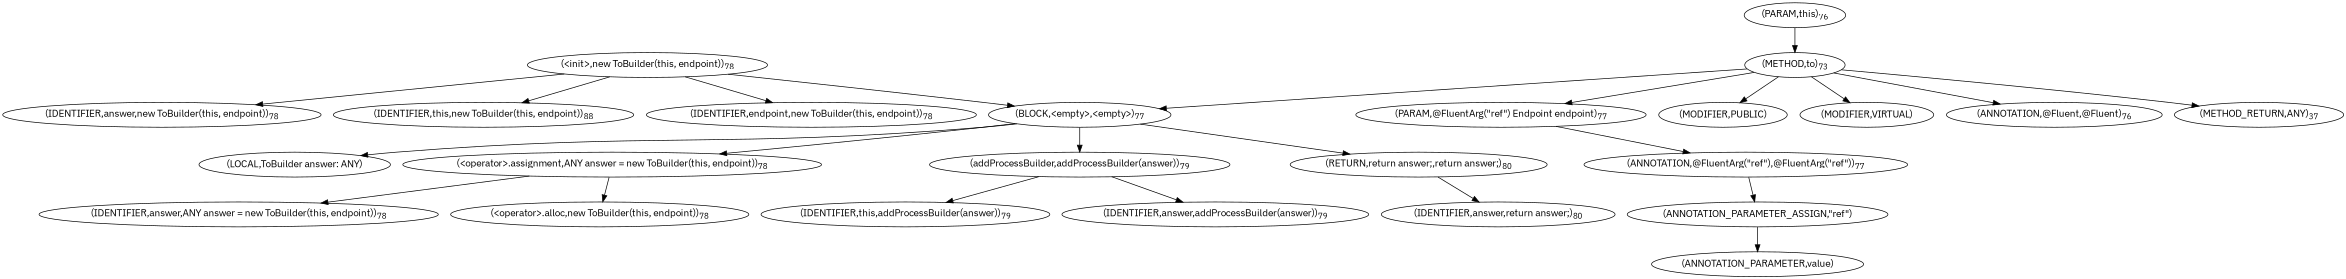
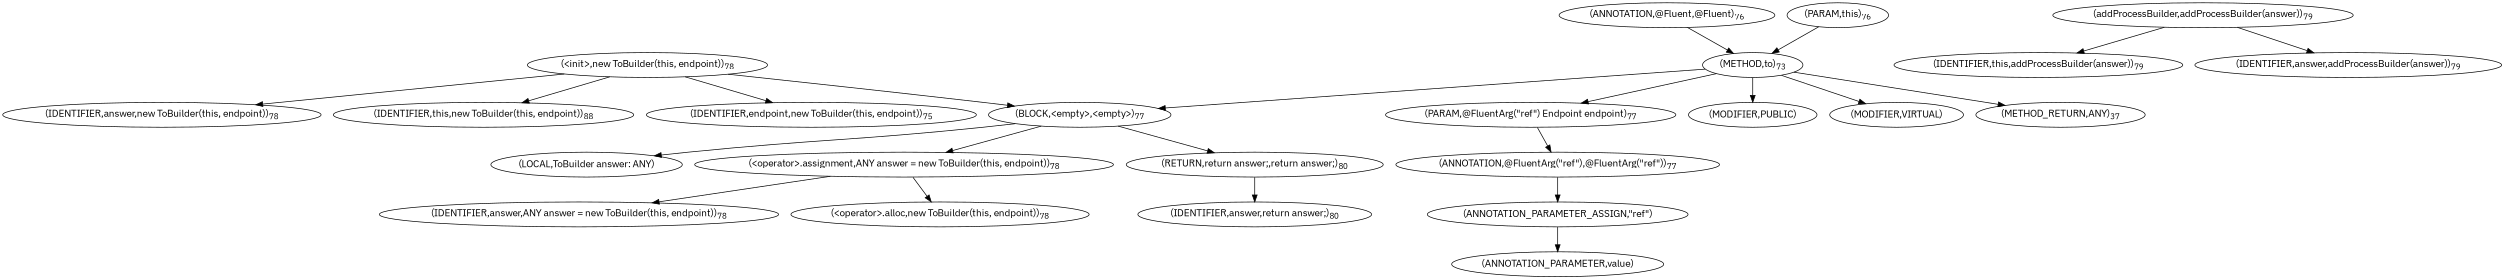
(1913, 88) -> (1708, 39)
(928, 114) -> (928, 114)
(1080, 136) -> none
